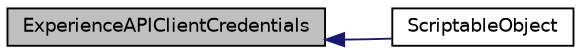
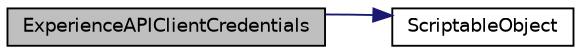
(368, 39) -> (349, 15)
